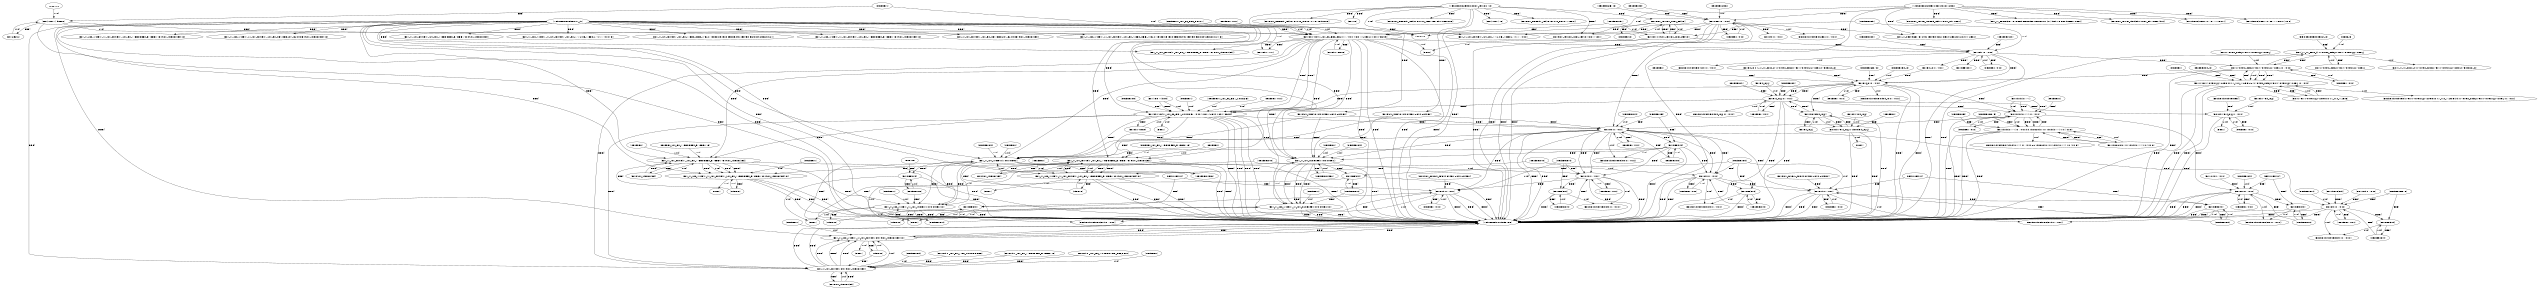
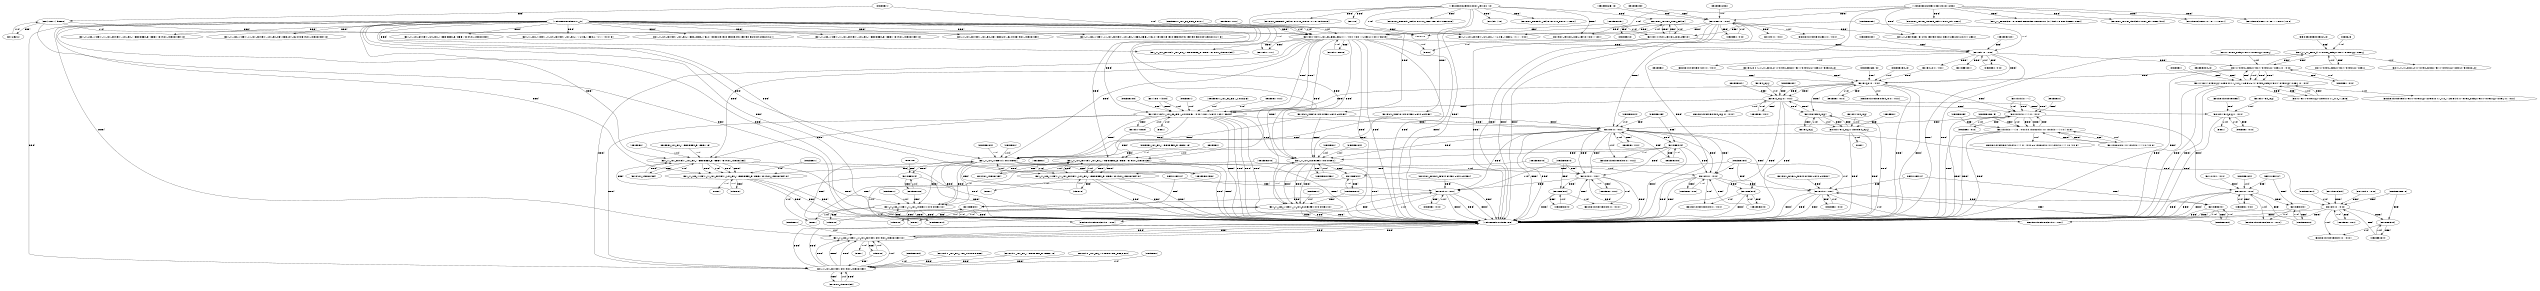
(54, 6) -> none
(1495, 21) -> (1495, 21)
